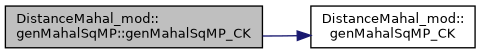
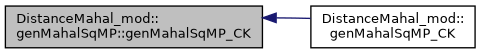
(280, 36) -> (294, 18)
